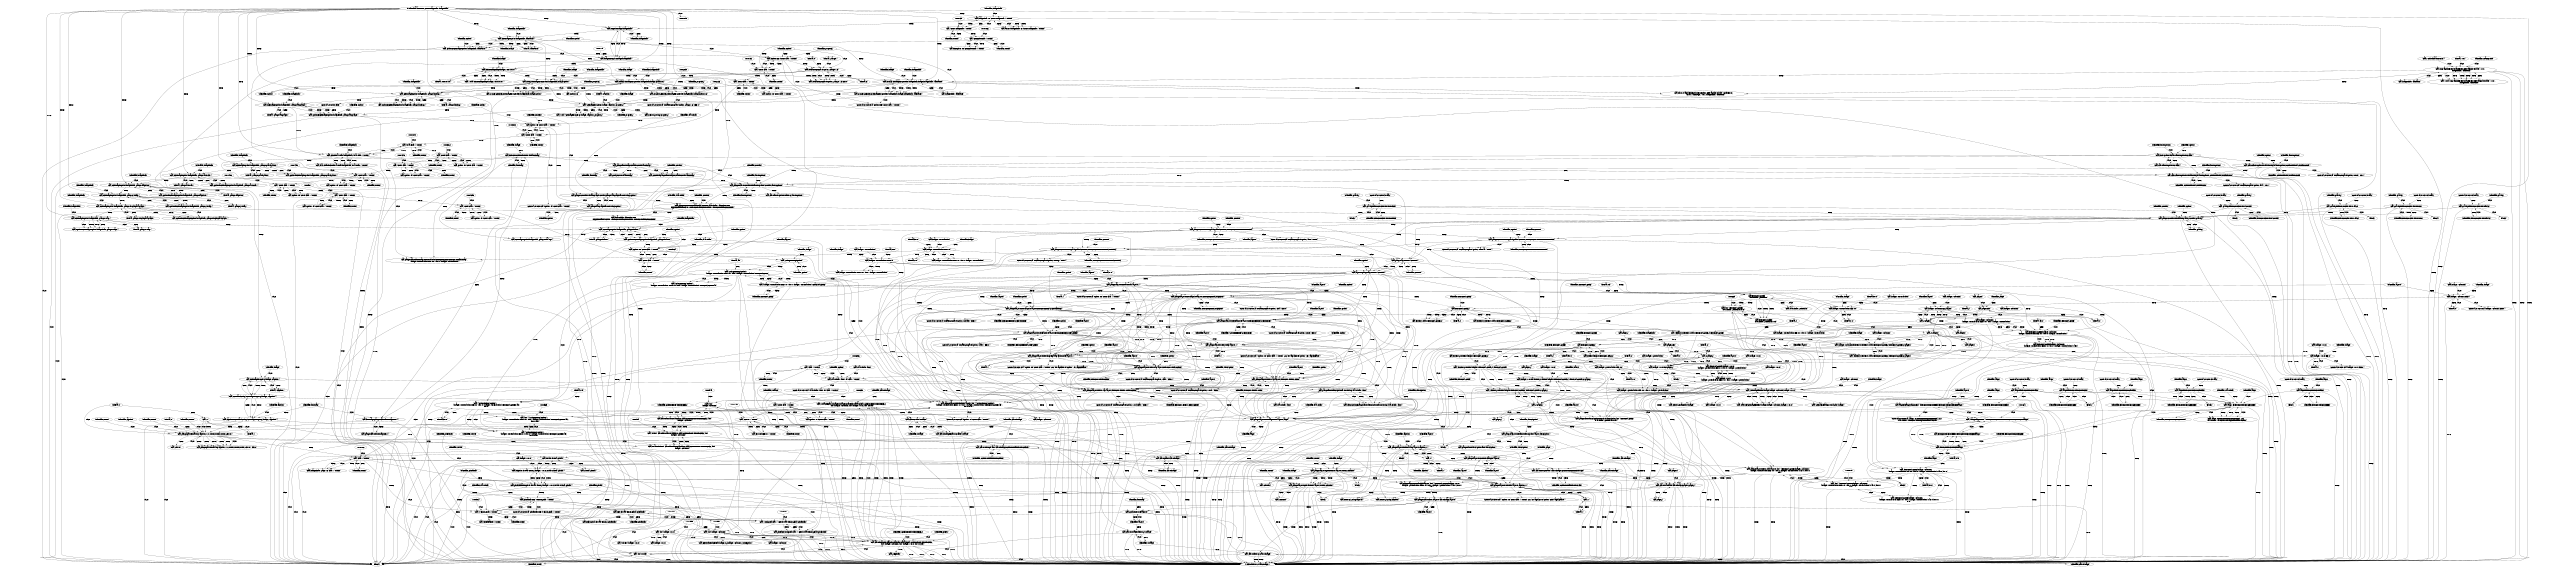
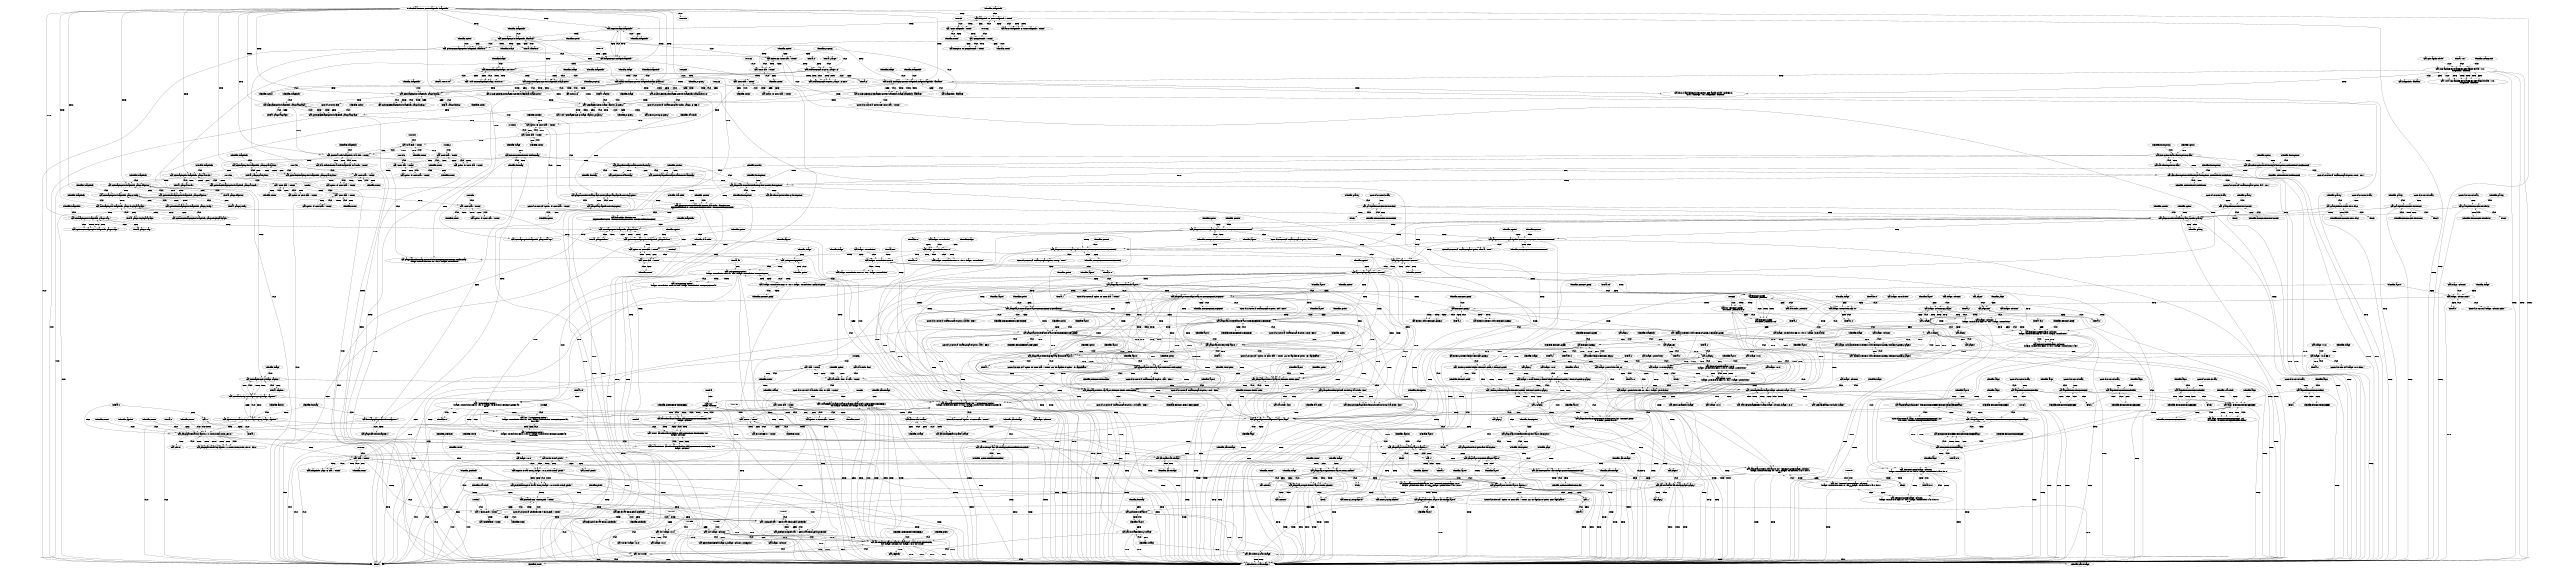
(2434, 59) -> (2434, 59)
(1236, 333) -> (1236, 333)
(2154, 412) -> (2154, 412)
(693, 517) -> (668, 521)
(780, 563) -> (776, 563)
